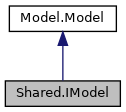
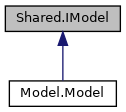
(63, 63) -> (63, 63)
